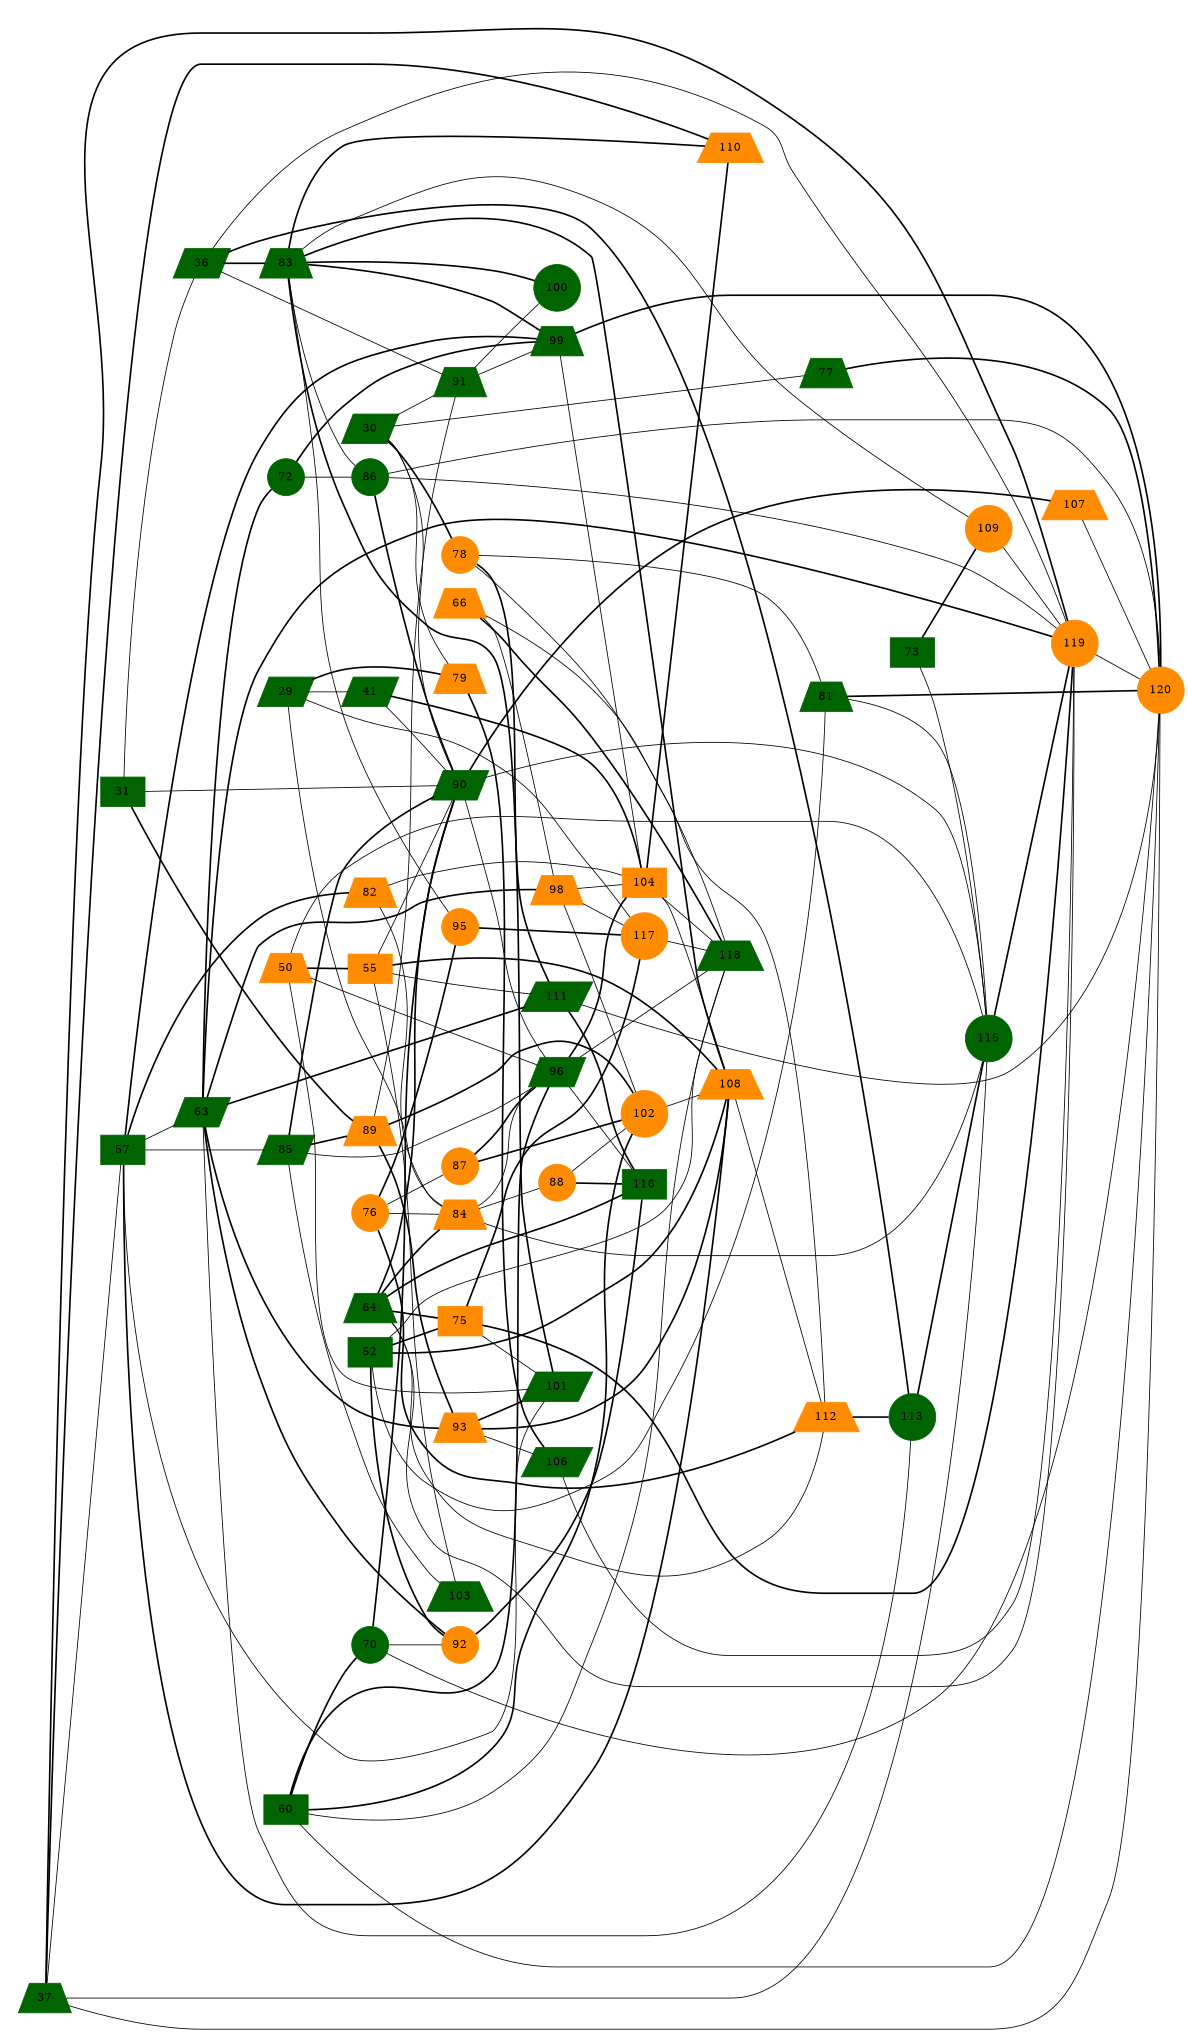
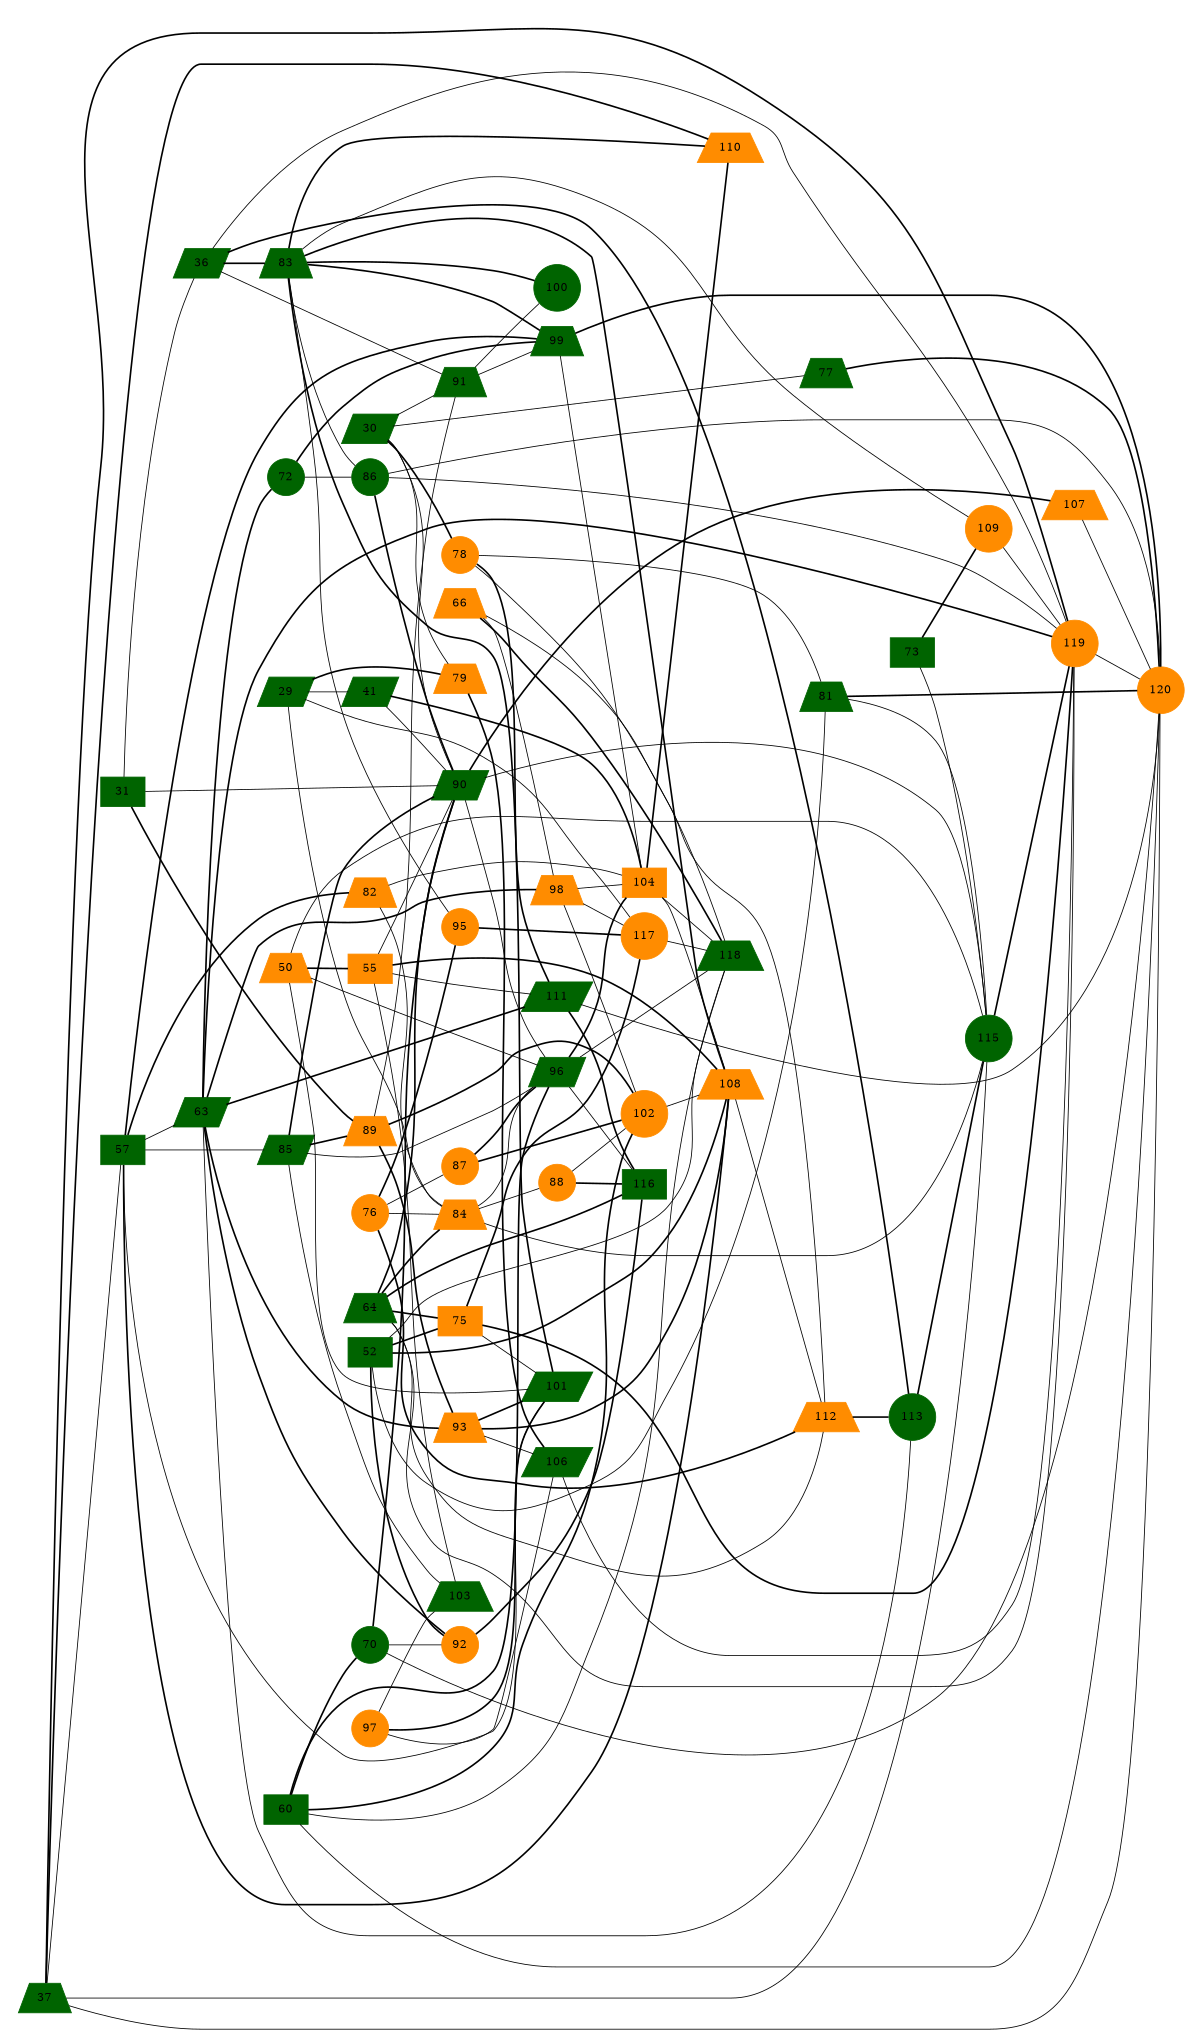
none -> (370, 1728)
